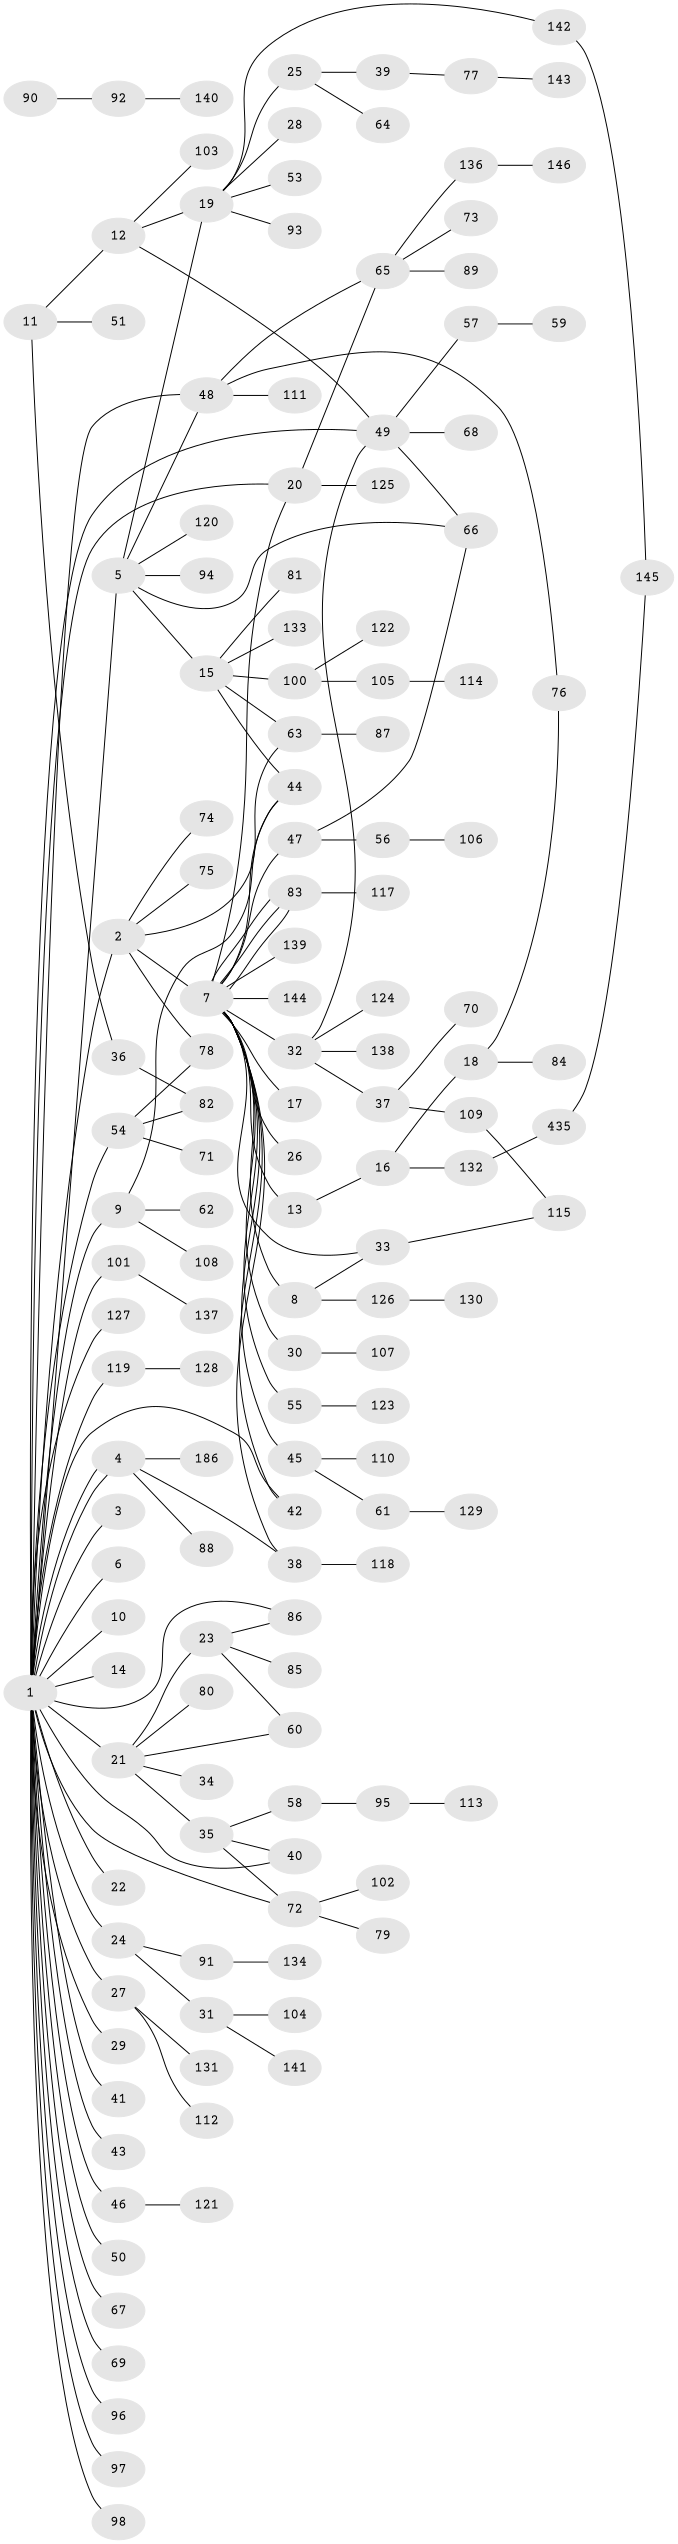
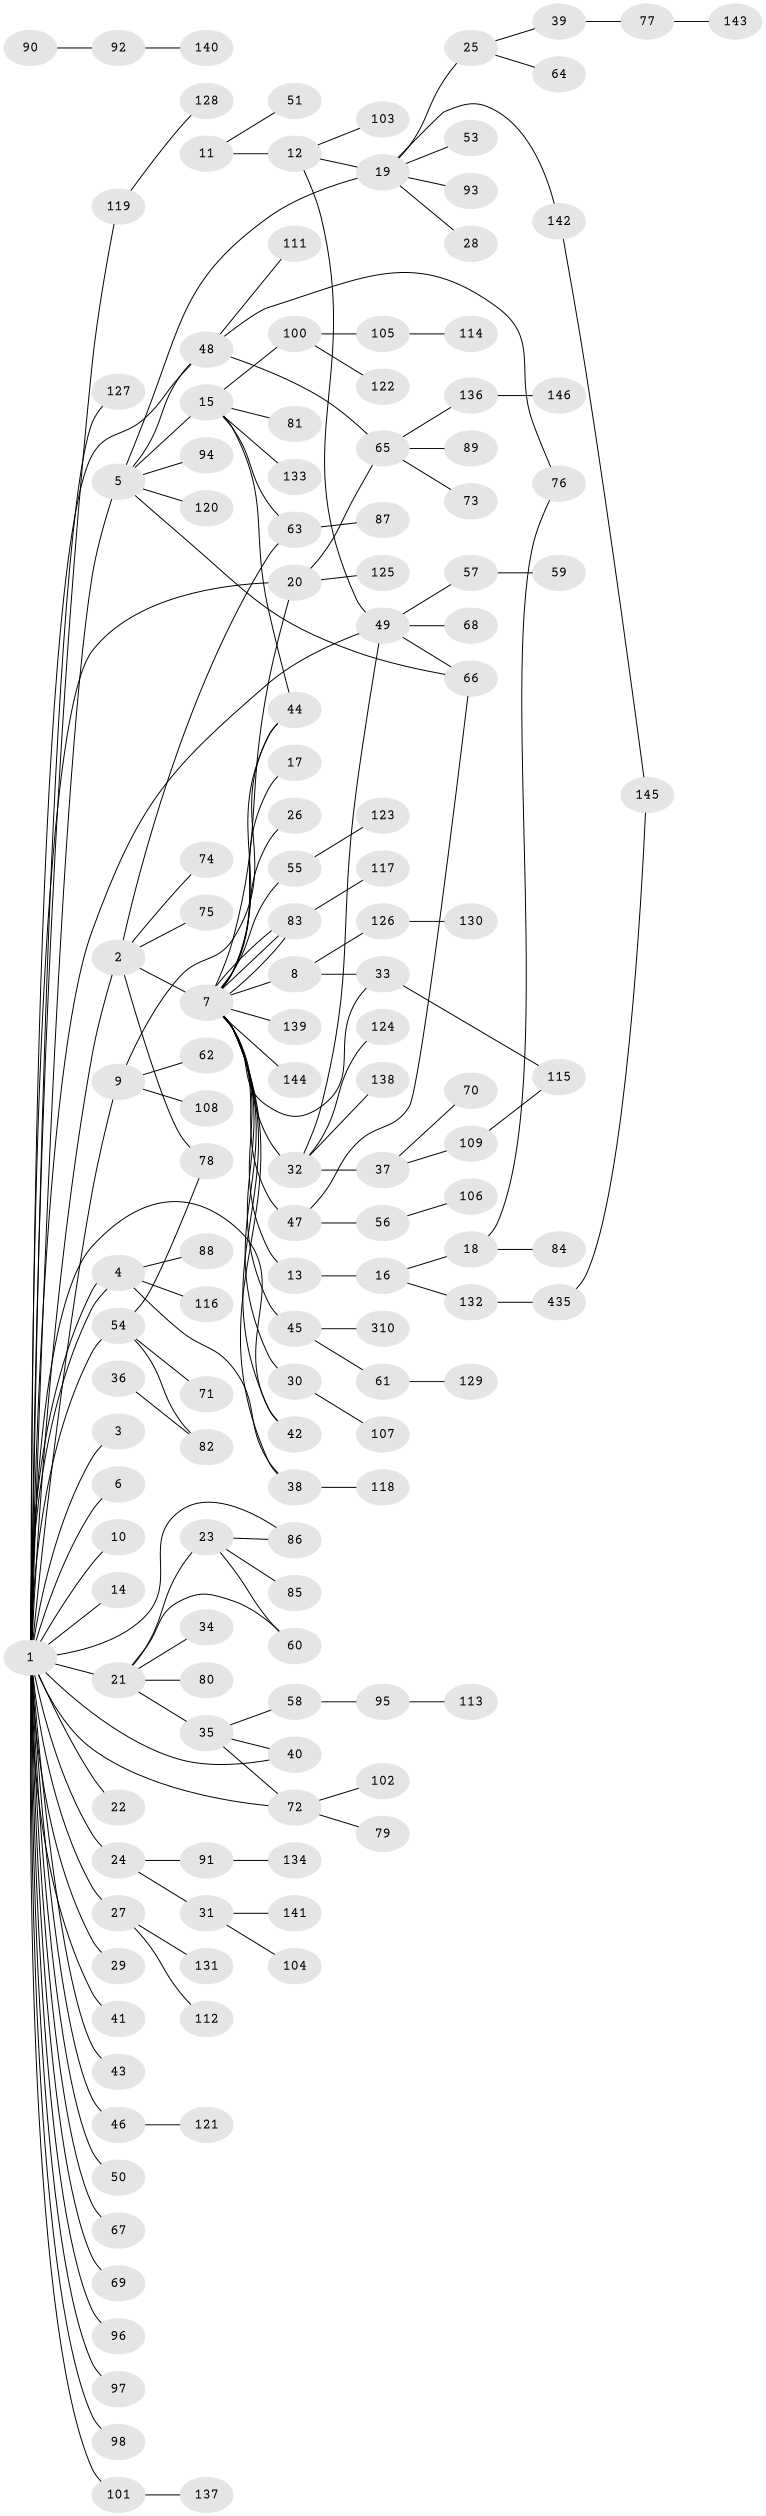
(52, 657) -> none
(207, 1459) -> (207, 1304)
(383, 1459) -> (383, 1329)
